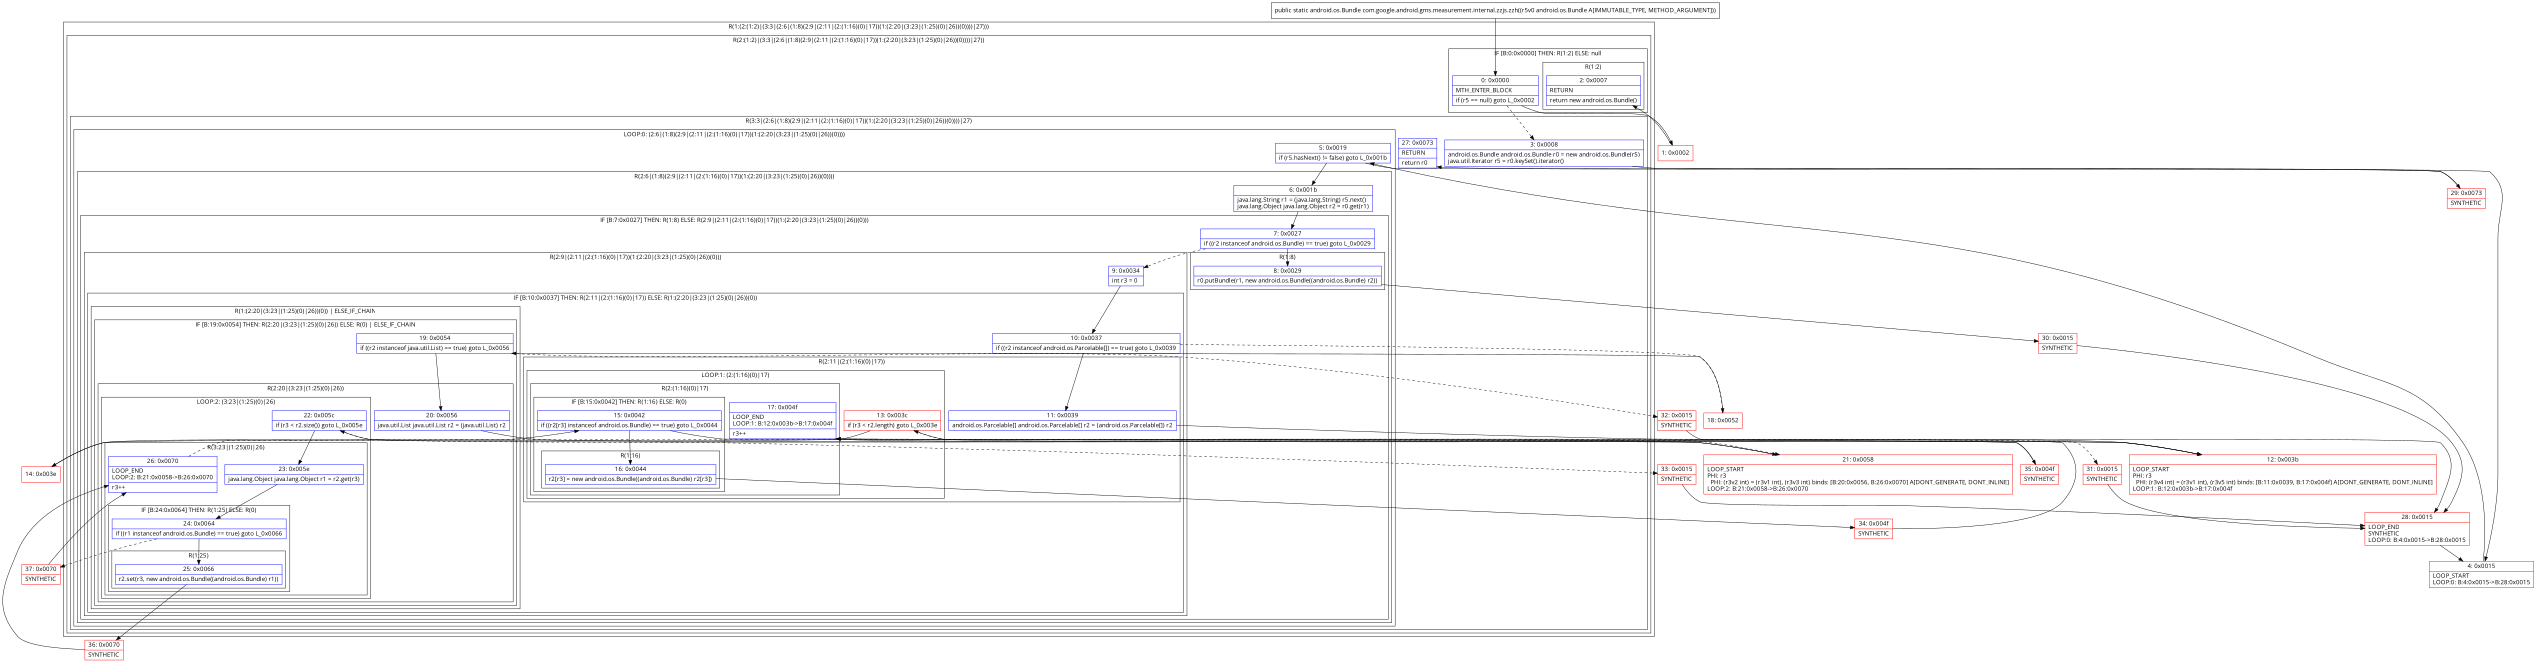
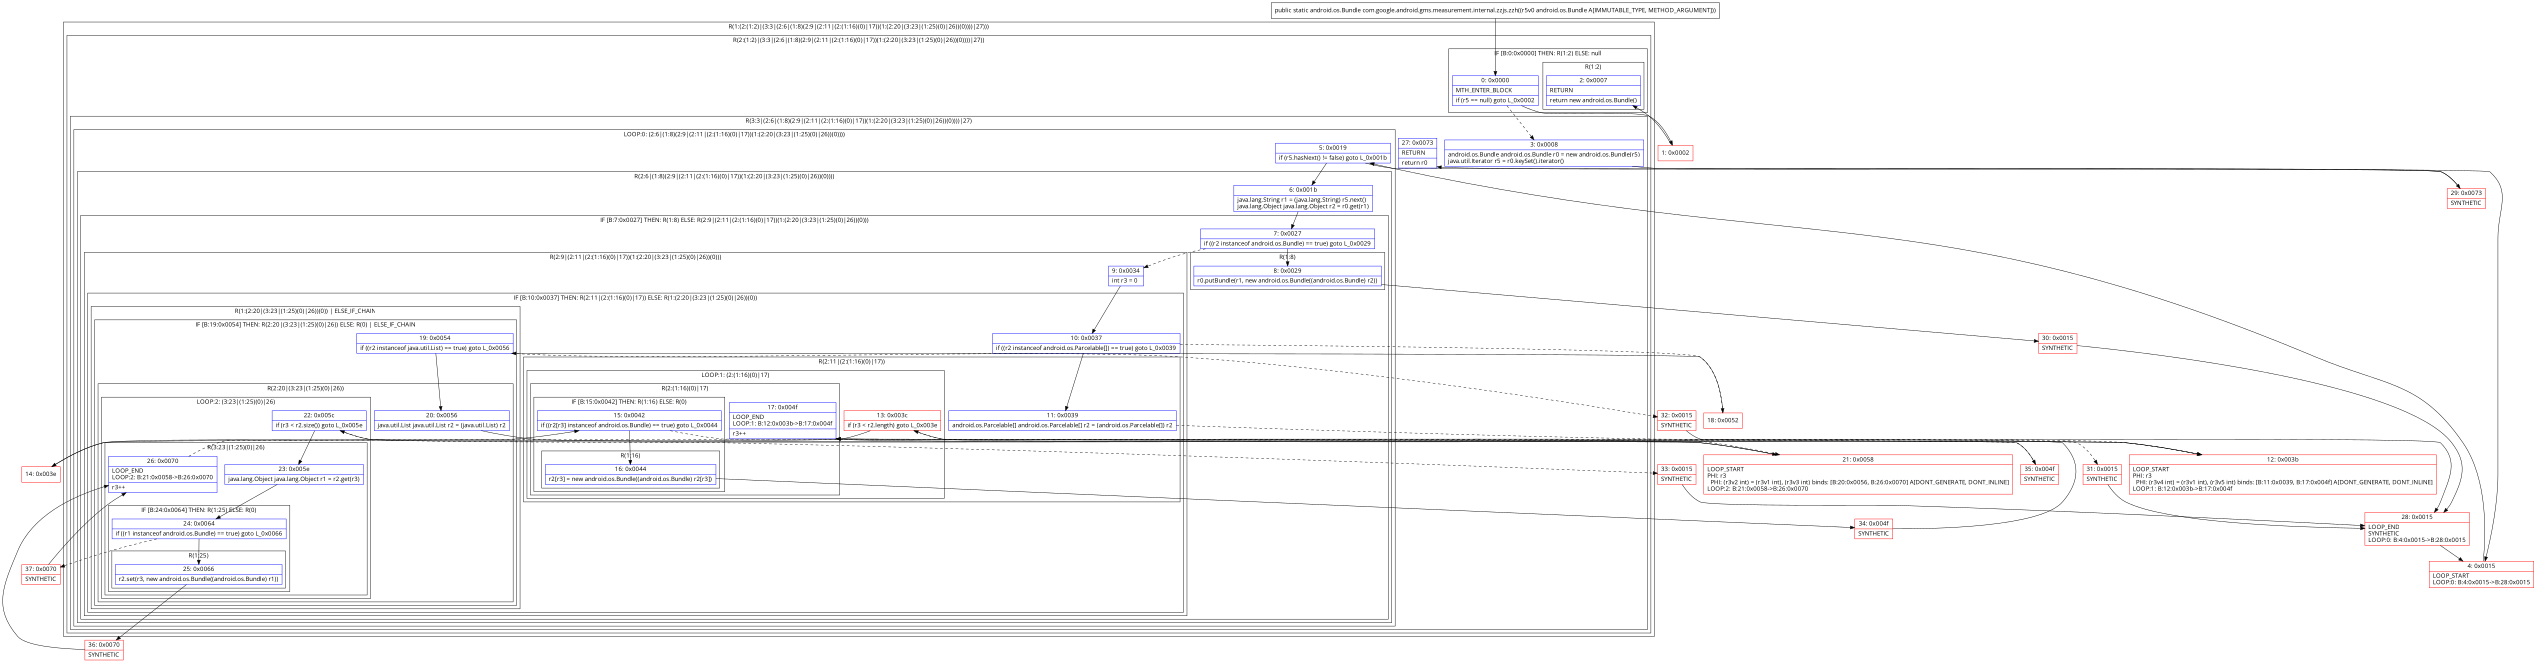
(1534, 436) -> (1534, 436)
(1355, 440) -> (1355, 440)
